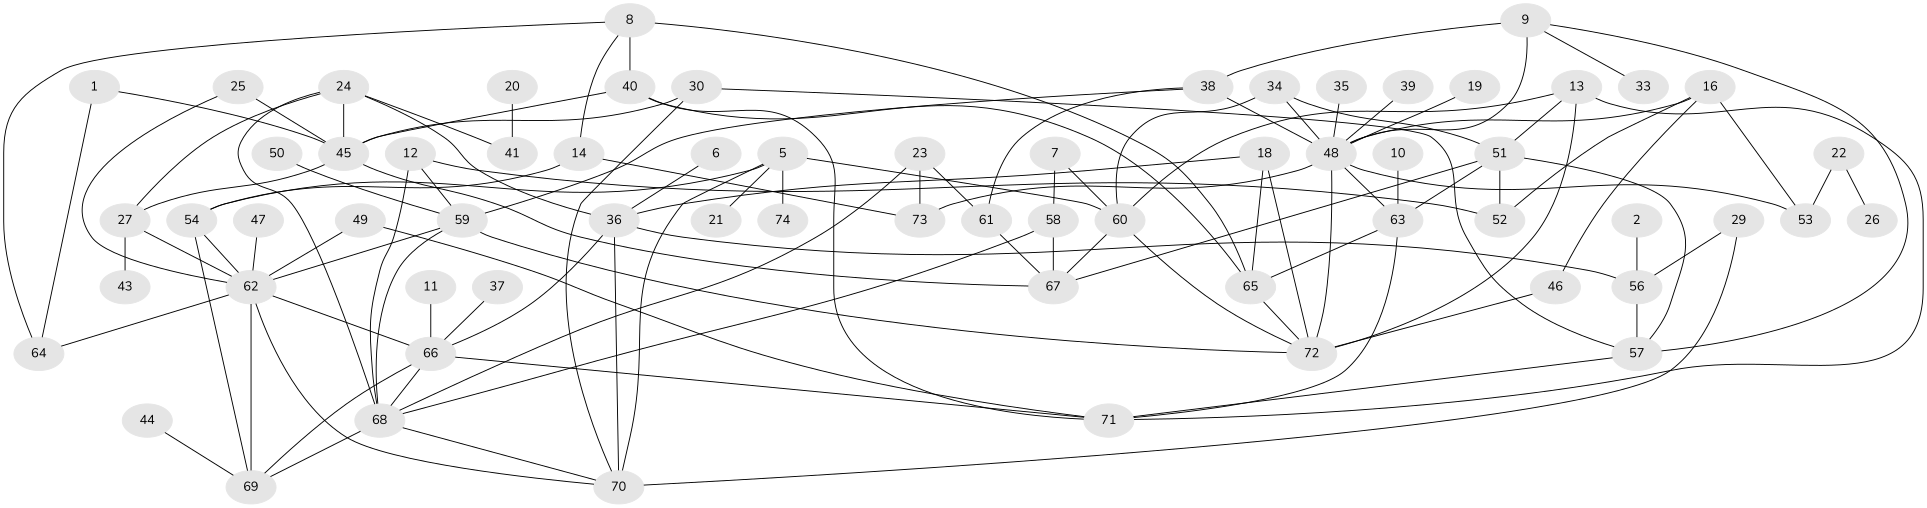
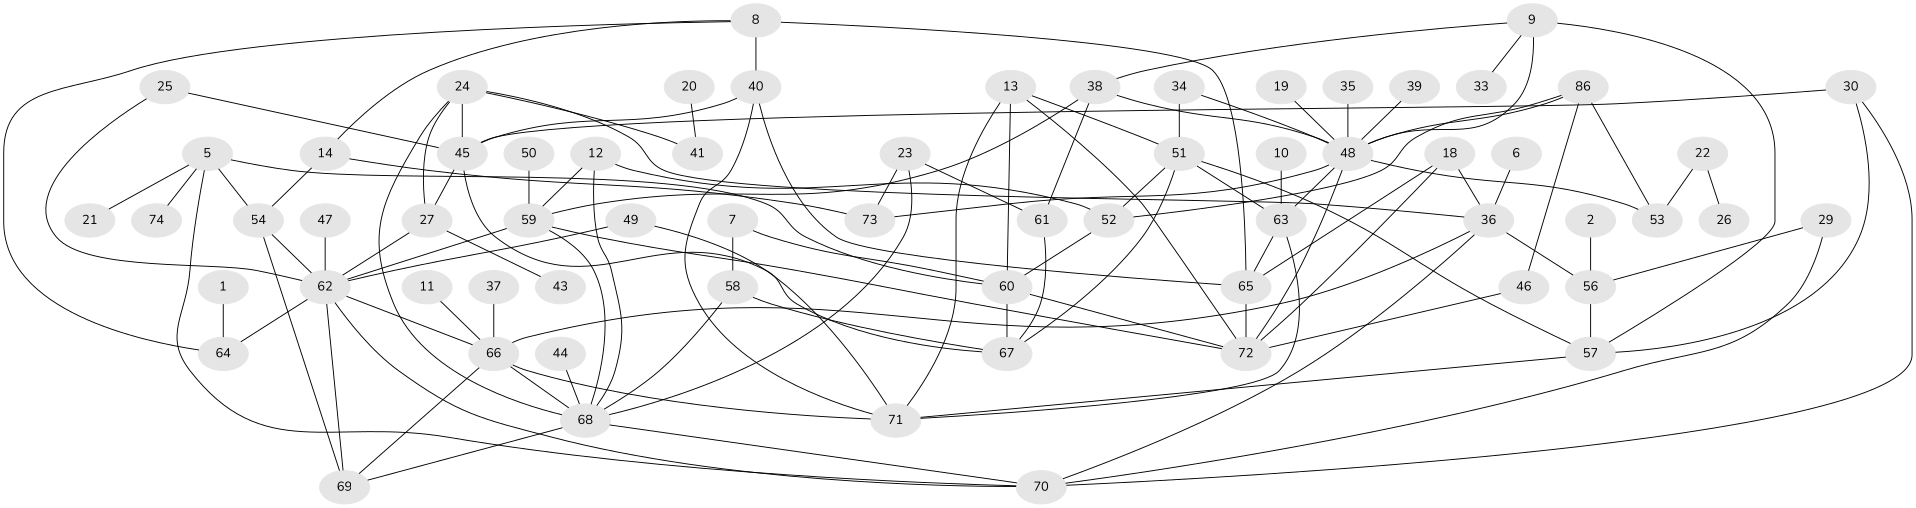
(1710, 87) -> (1583, 87)
(223, 112) -> none
(1156, 118) -> (1058, 254)
(199, 454) -> (574, 389)
